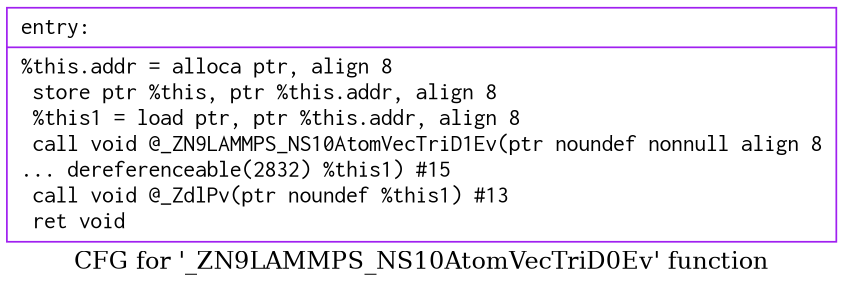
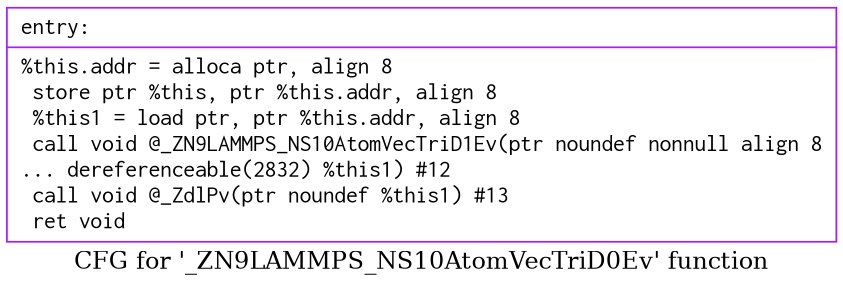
(236, 170) -> (236, 170)
